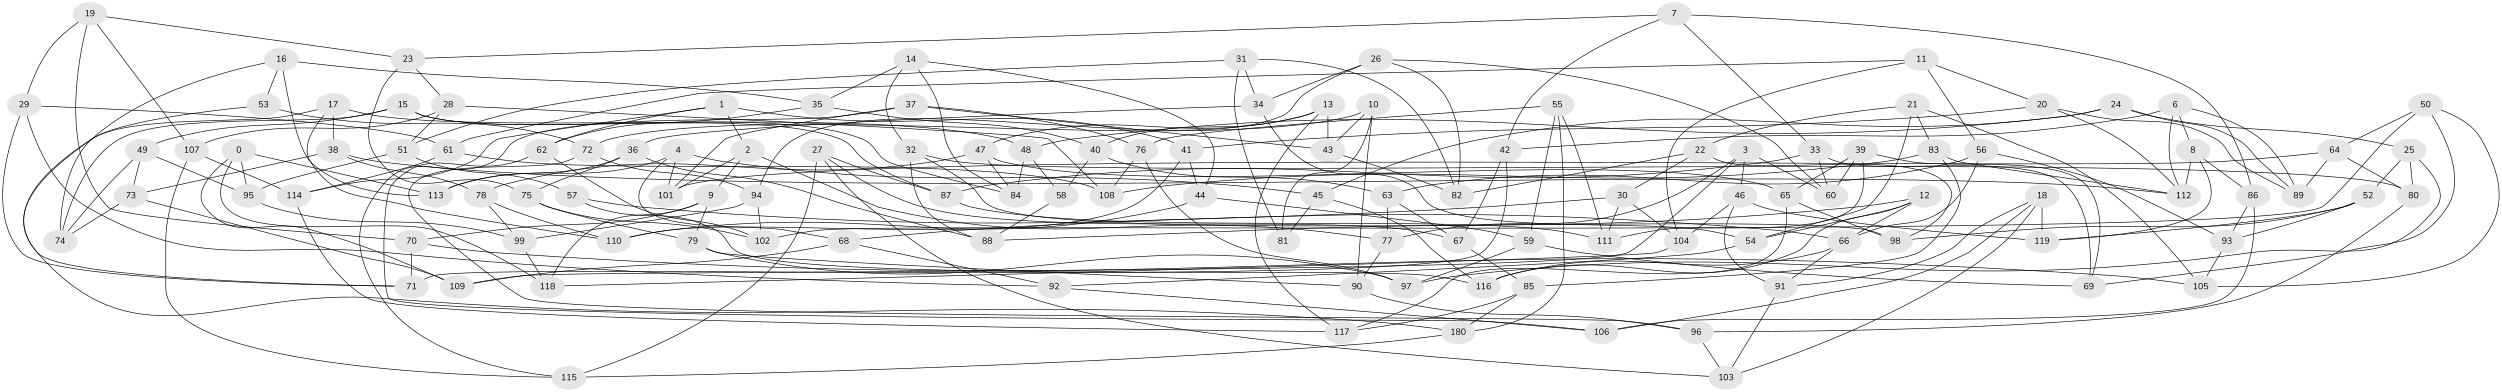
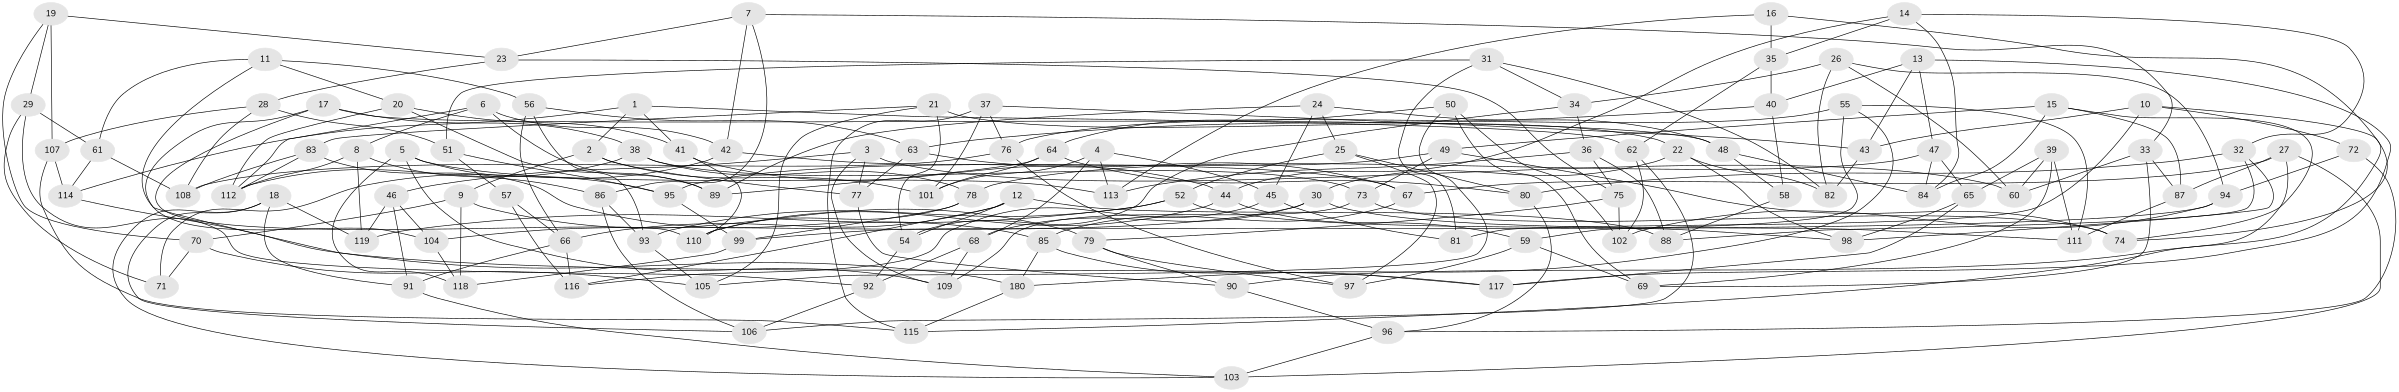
(264, 105) -> none
(239, 150) -> (402, 150)
